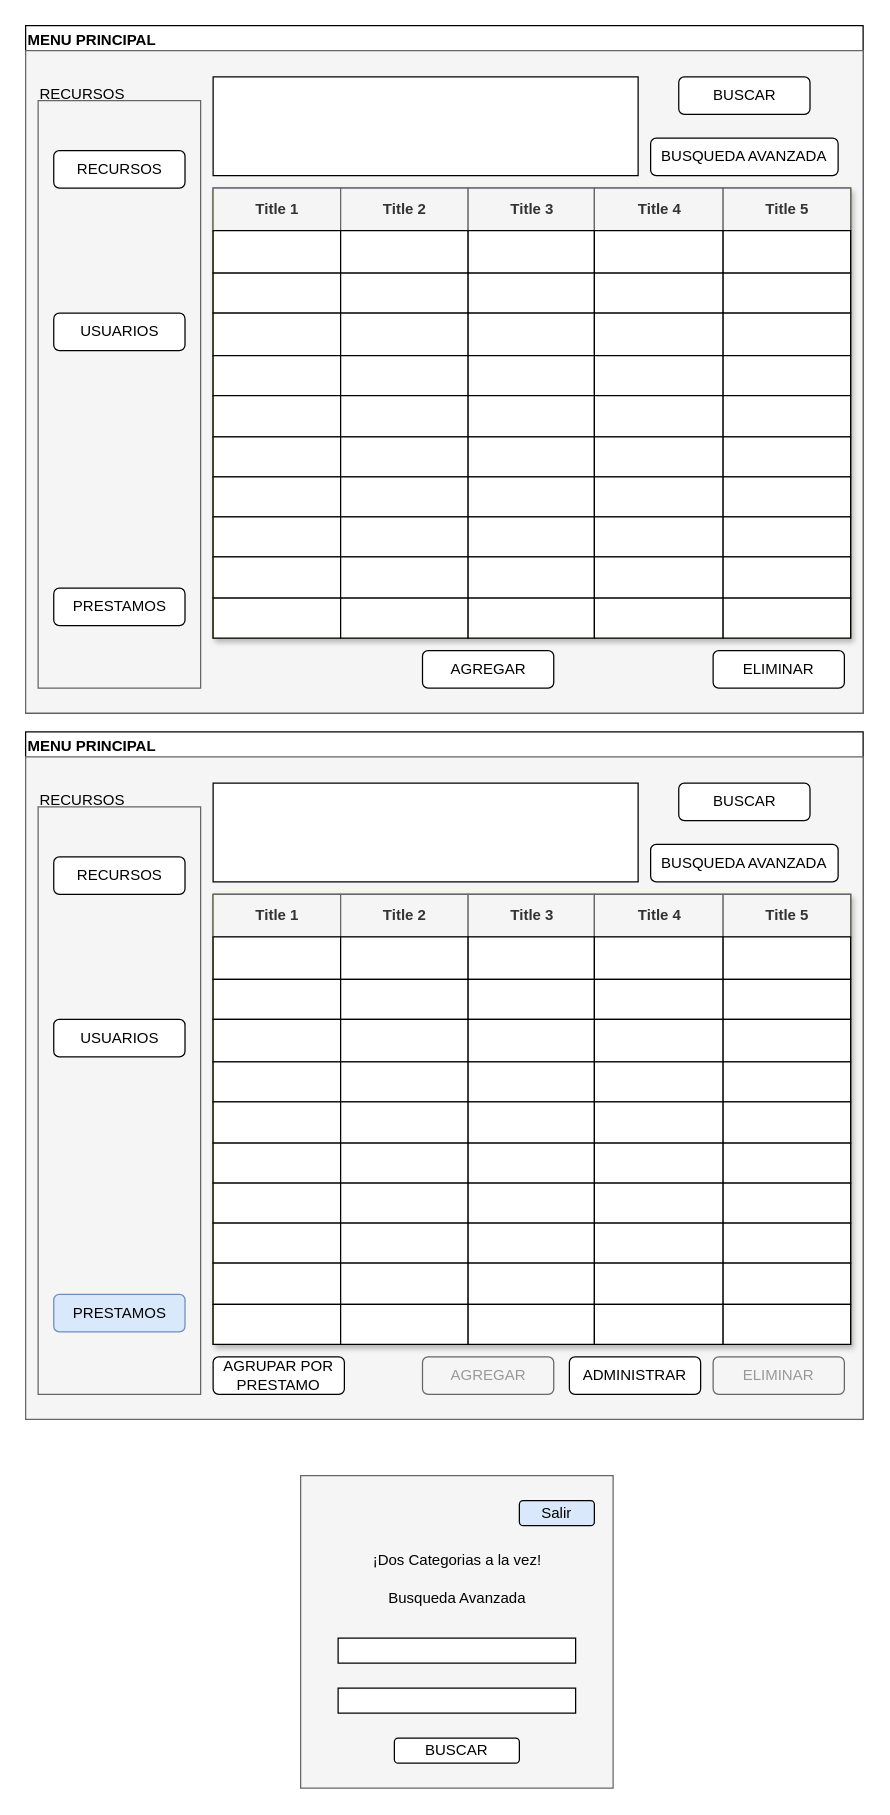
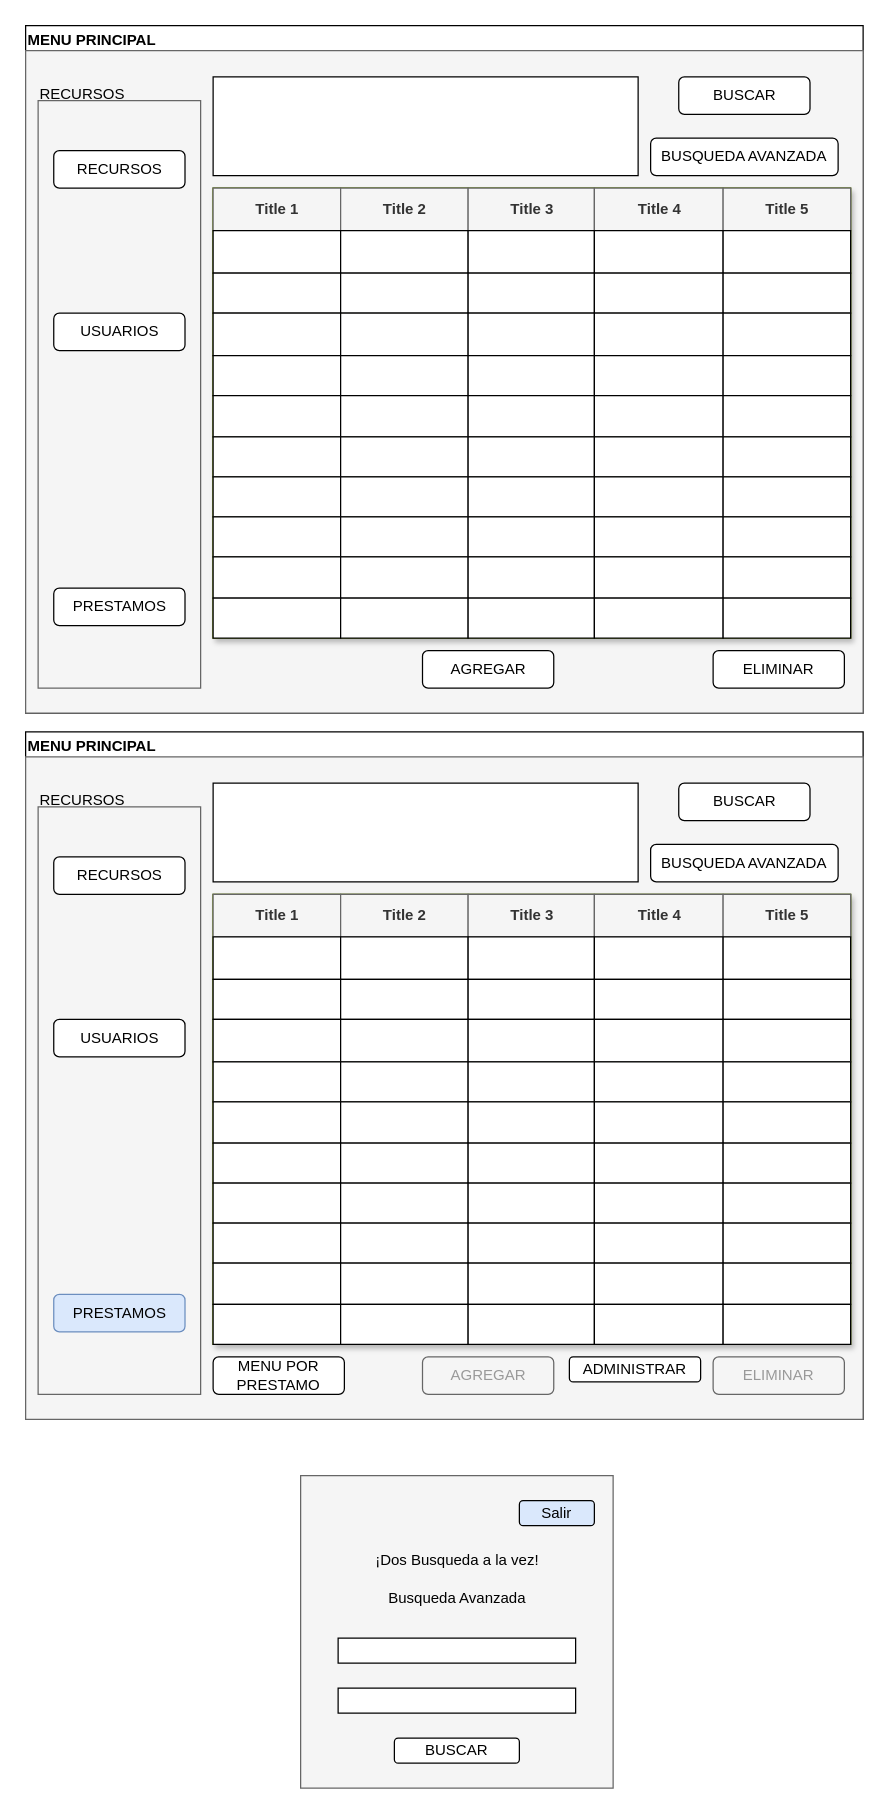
(279, 1376) -> (279, 1376)
(635, 1376) -> (635, 1369)
(458, 1561) -> (458, 1561)
